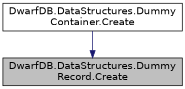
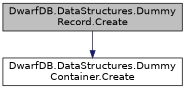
(93, 41) -> (93, 41)
